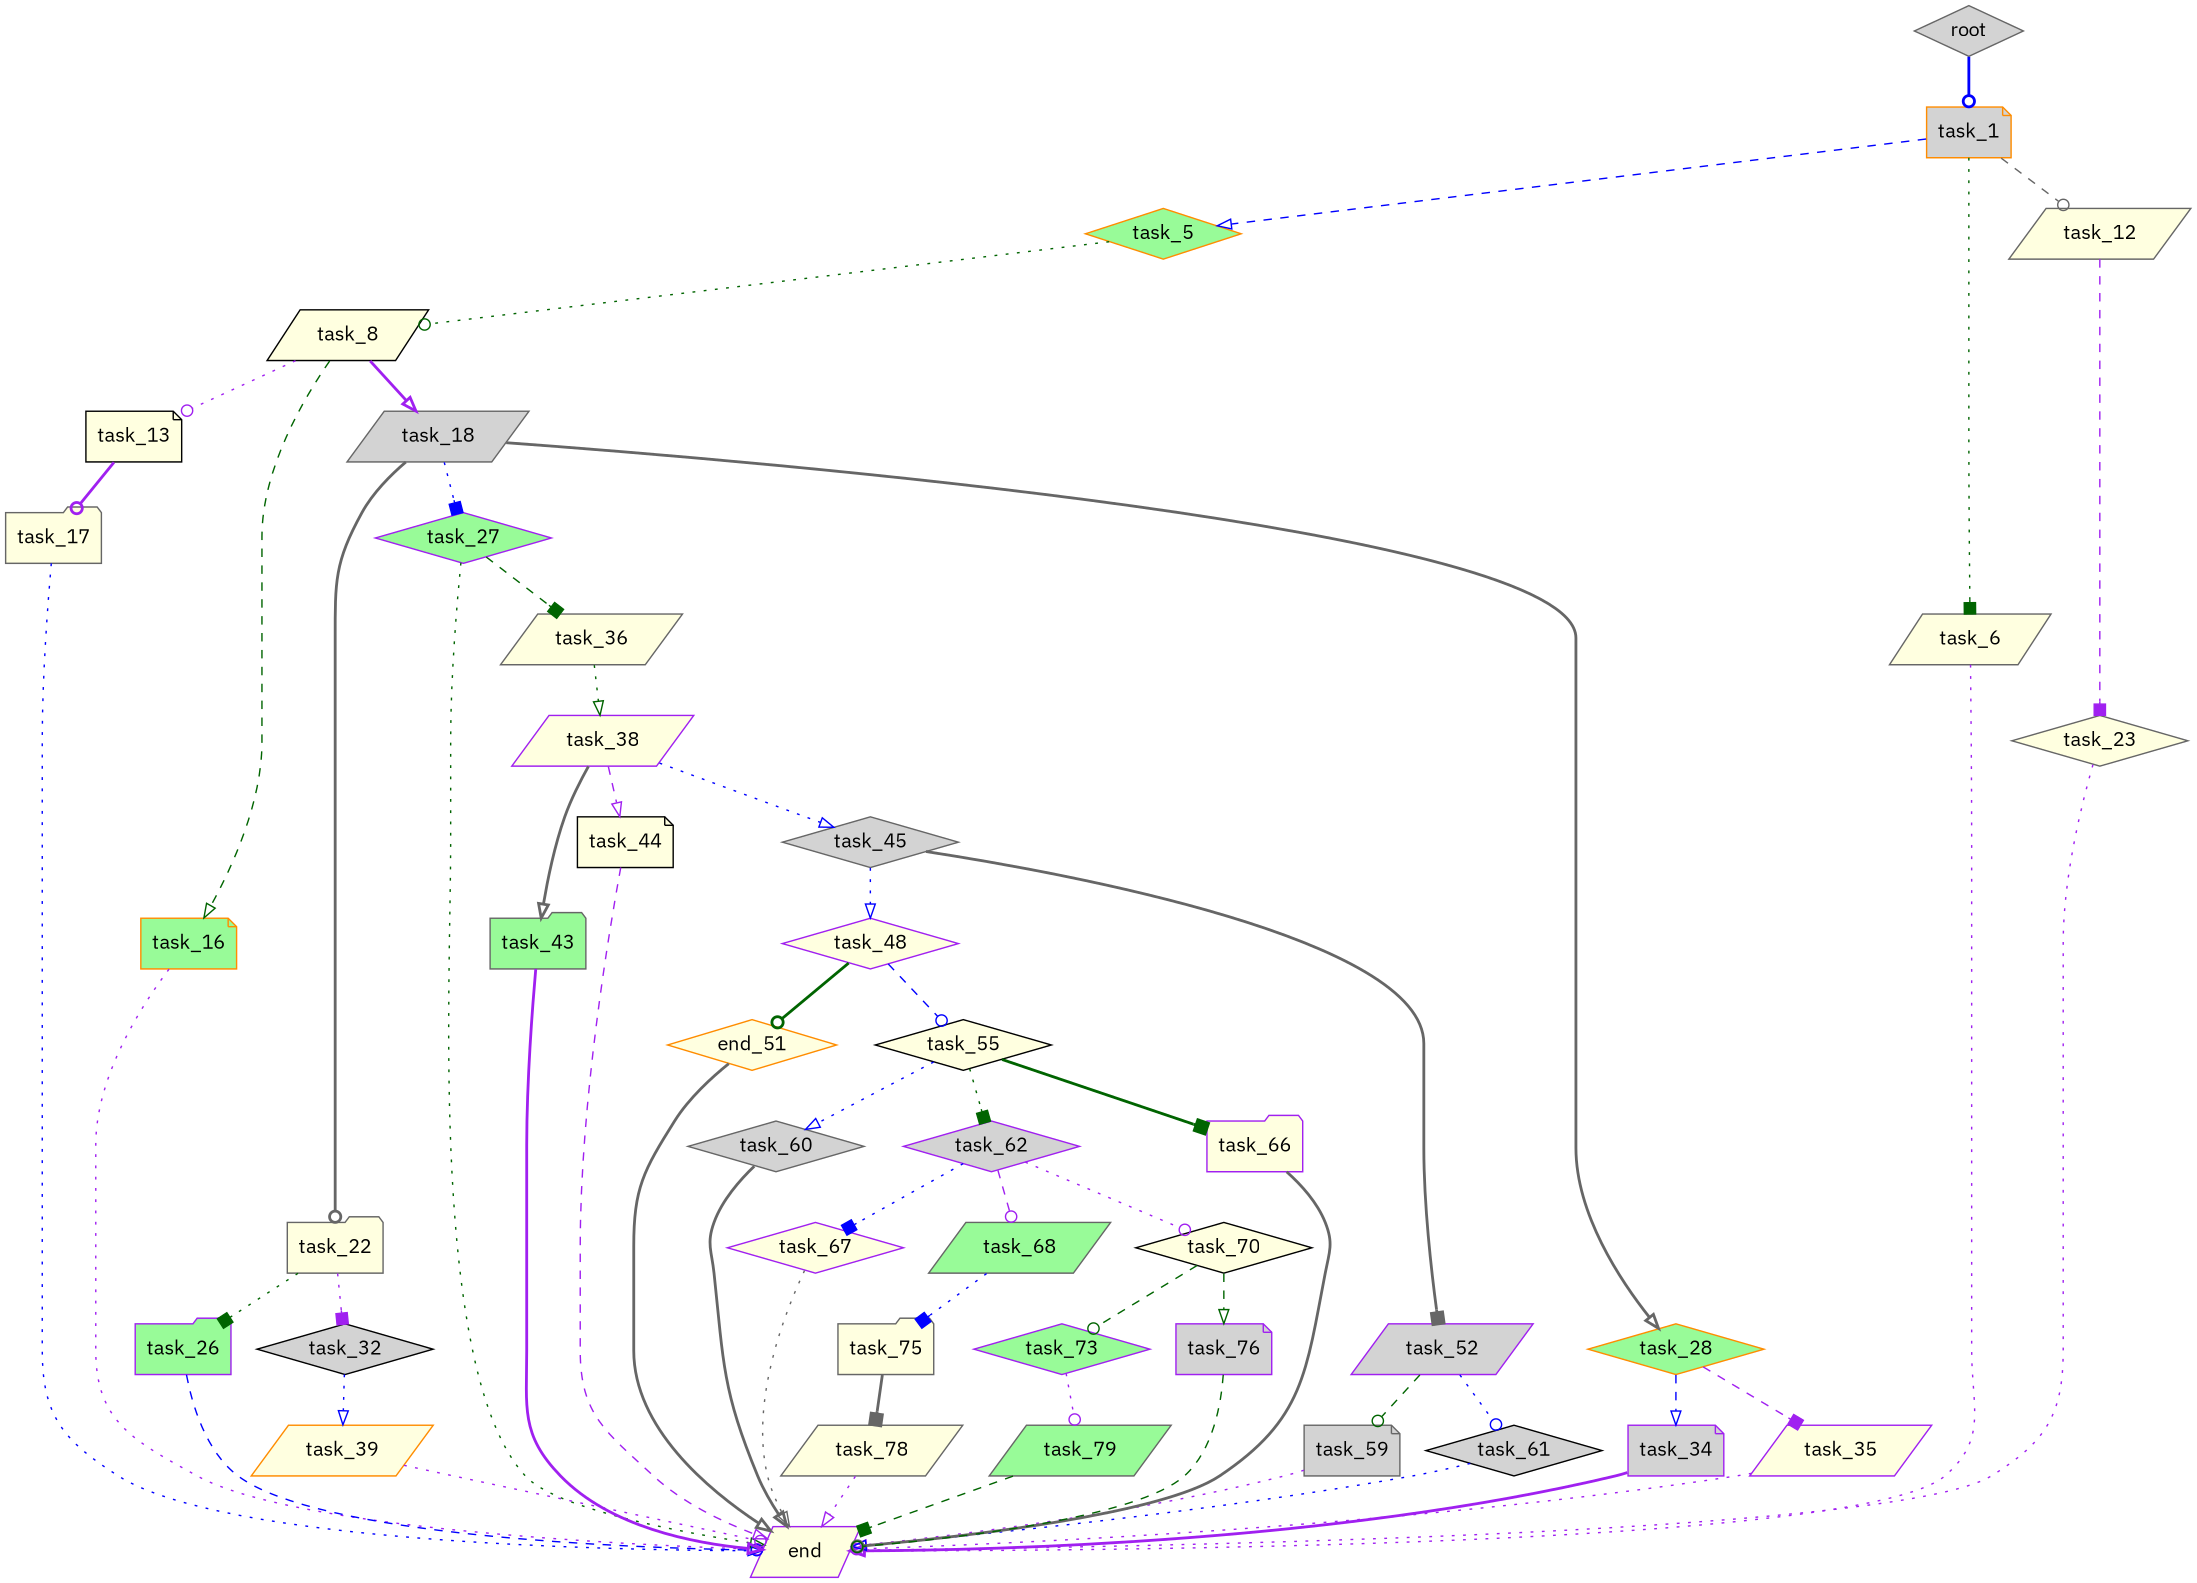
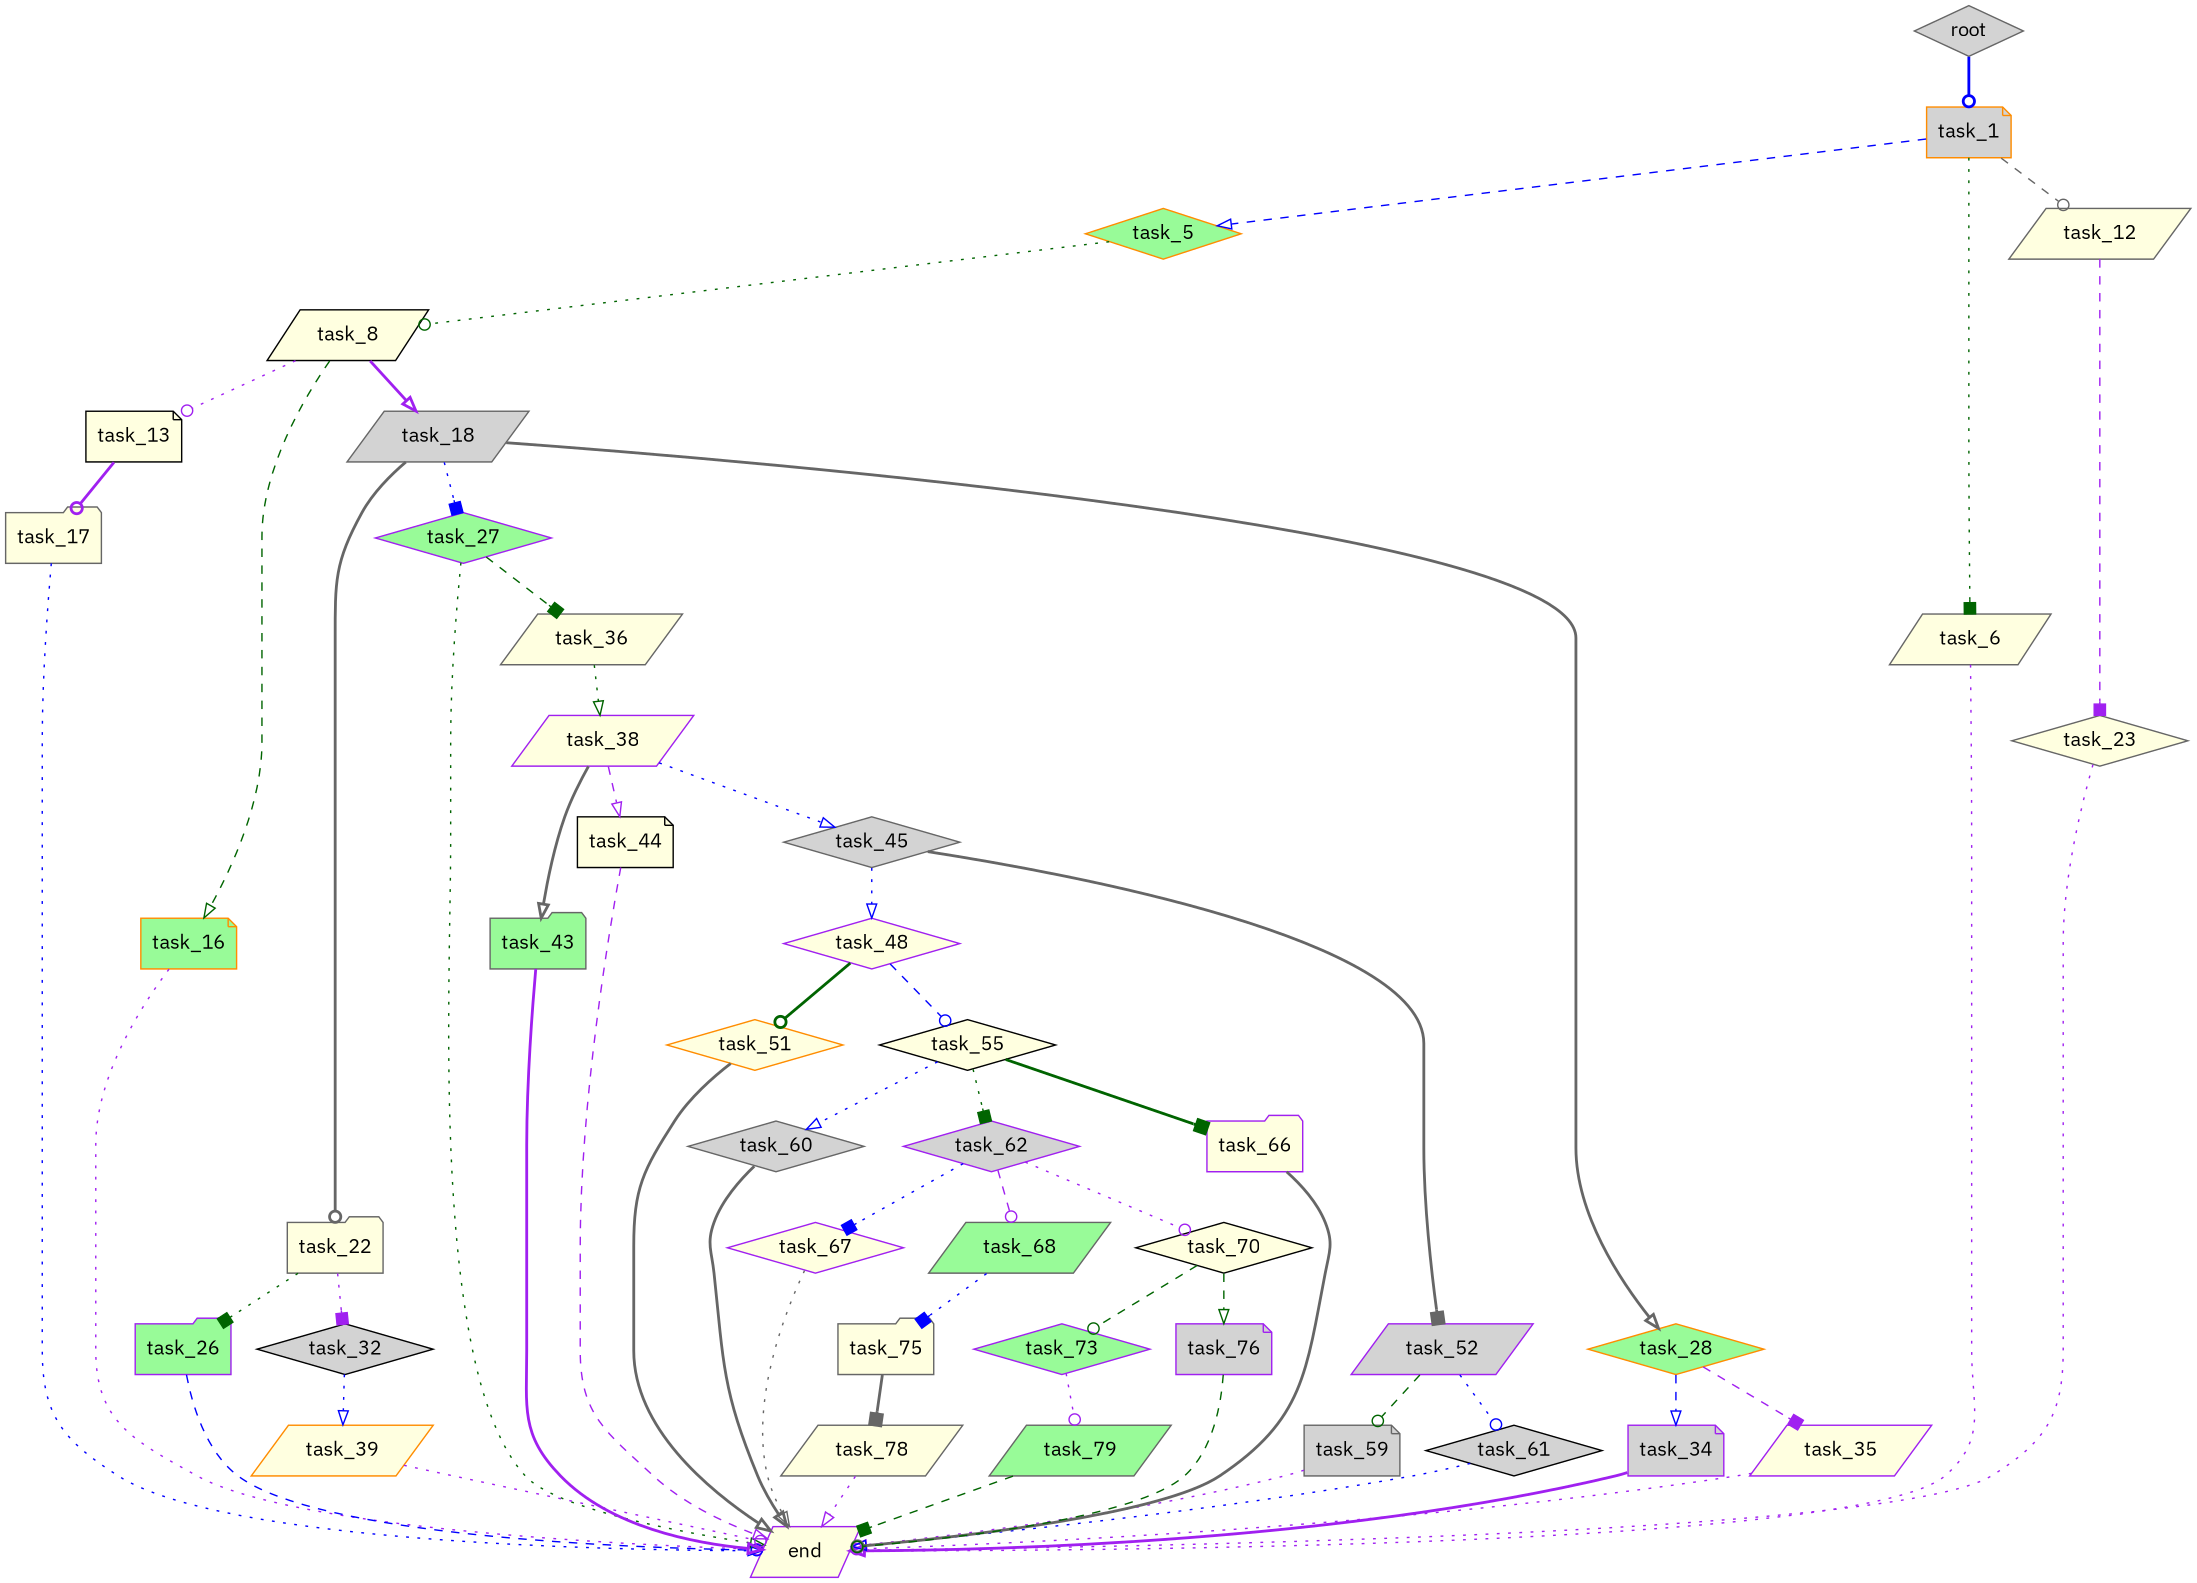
(752, 1045) -> (755, 1045)
